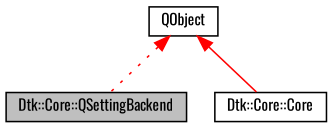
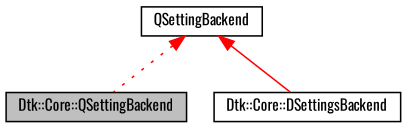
(184, 21) -> (202, 21)
(271, 107) -> (307, 107)
